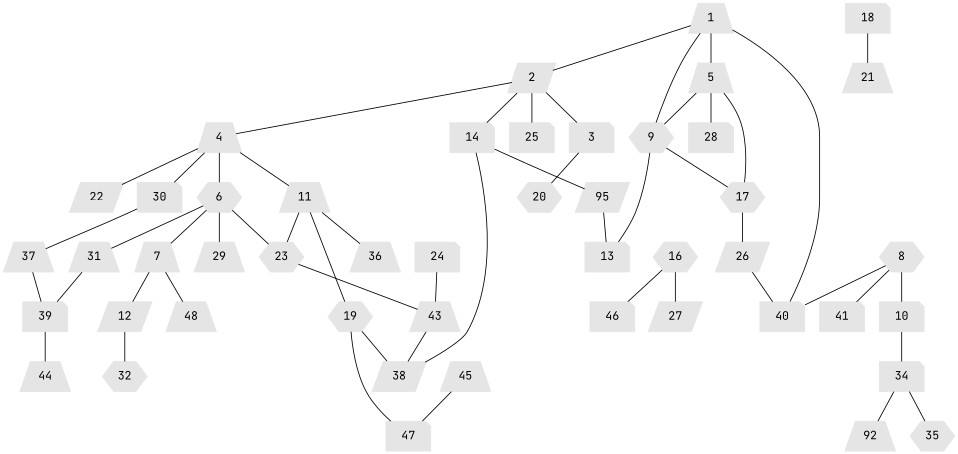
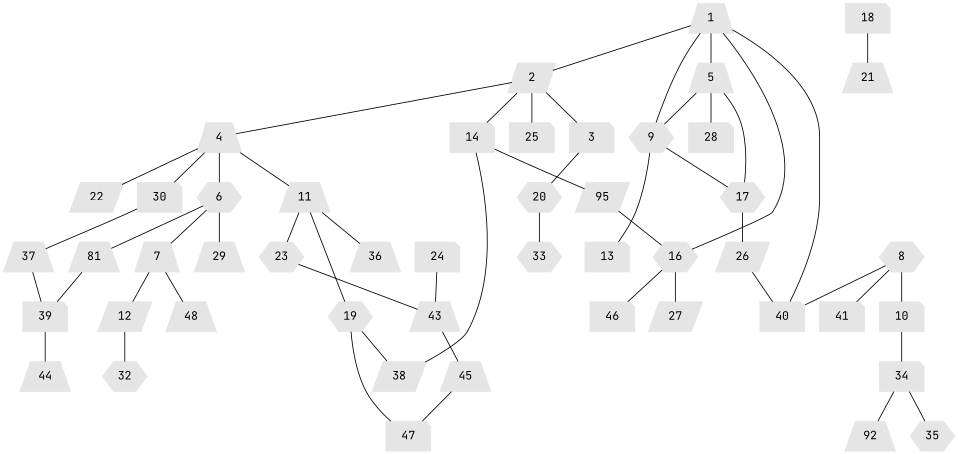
none -> (784, 160)
(250, 227) -> none
(605, 227) -> (640, 228)
(94, 257) -> (94, 257)
none -> (539, 257)
(417, 347) -> (448, 342)
